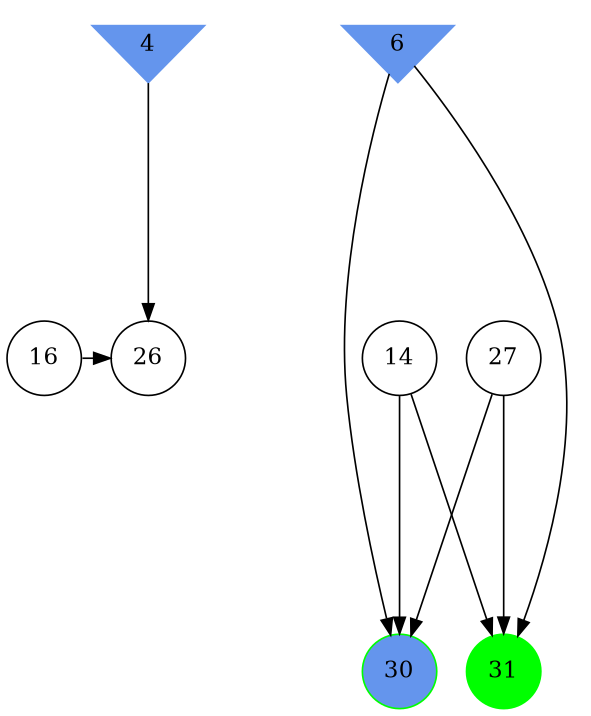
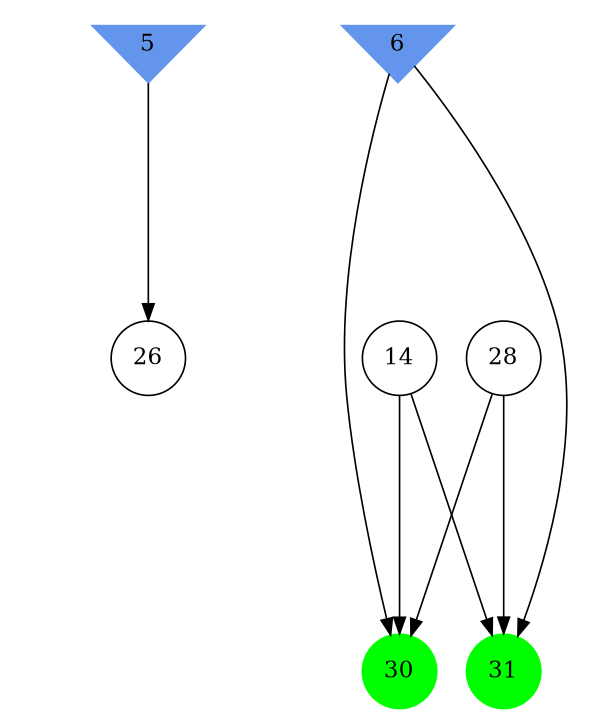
(148, 45) -> (148, 45)
(44, 358) -> none
(504, 358) -> (504, 358)
(400, 671) -> (400, 671)
